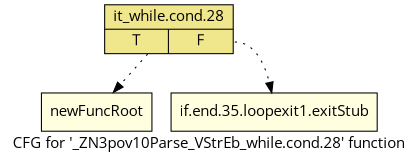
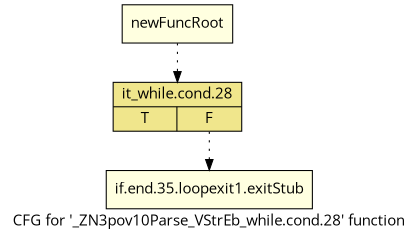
(134, 69) -> (177, 57)
